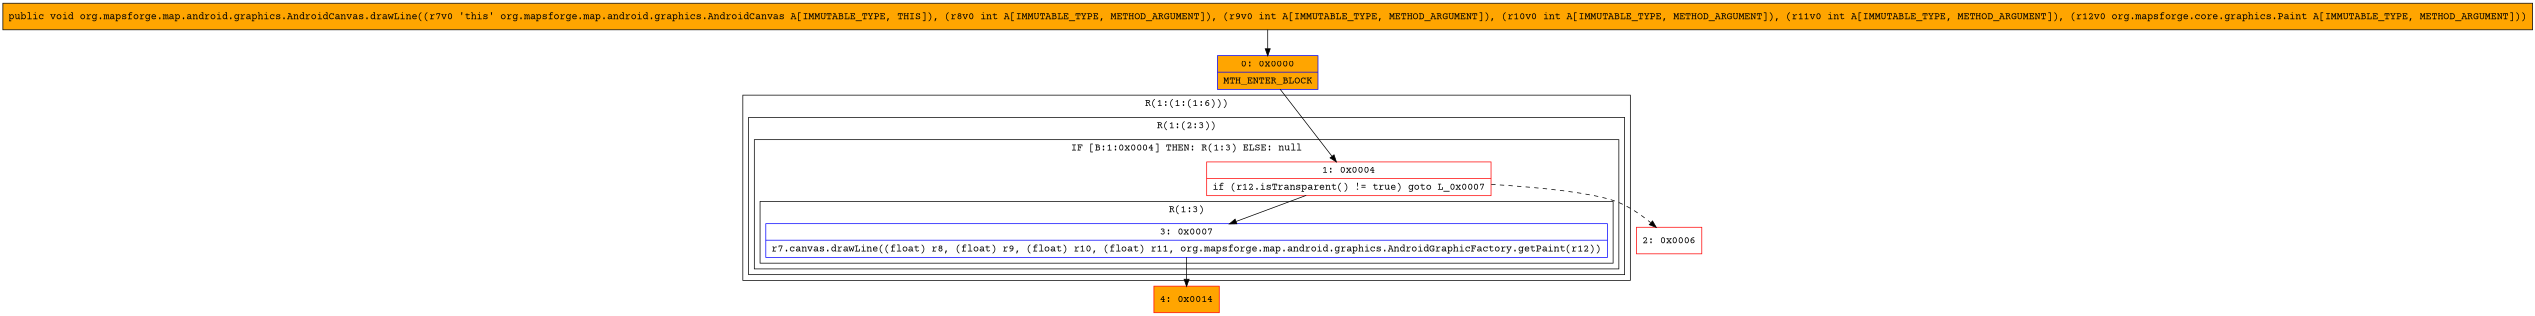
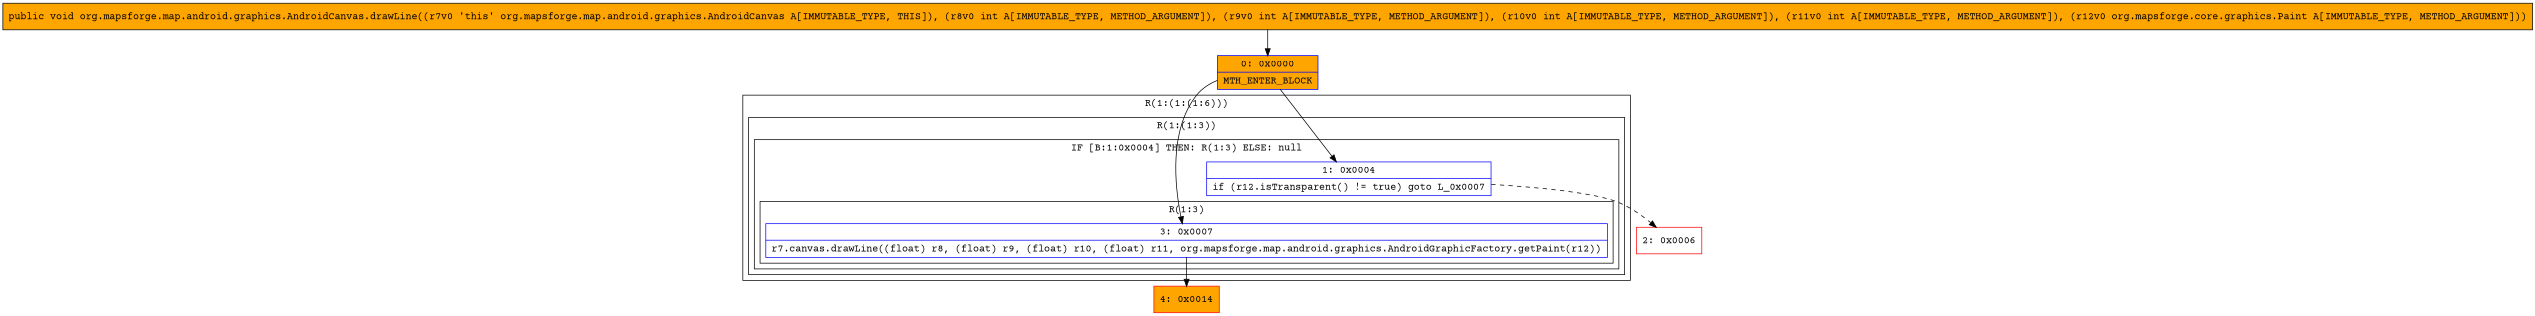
(1187, 126) -> (1187, 126)
(1349, 179) -> (1349, 179)
(1271, 208) -> (1177, 145)
